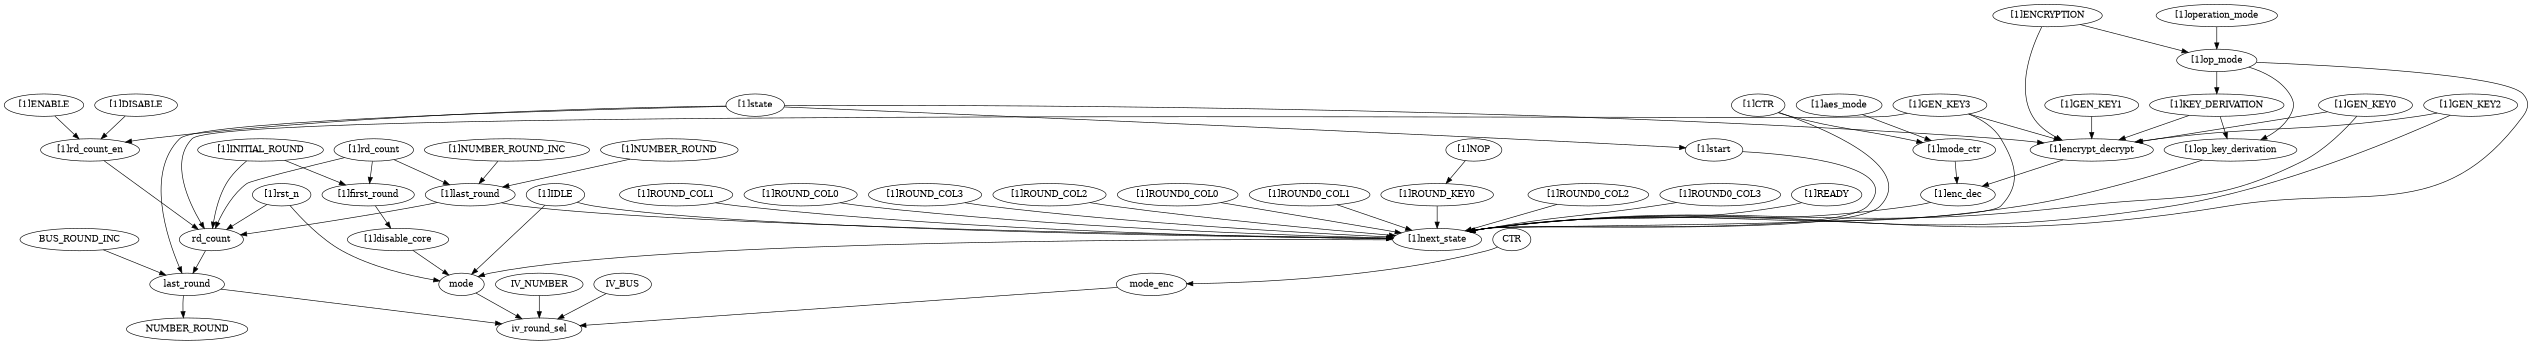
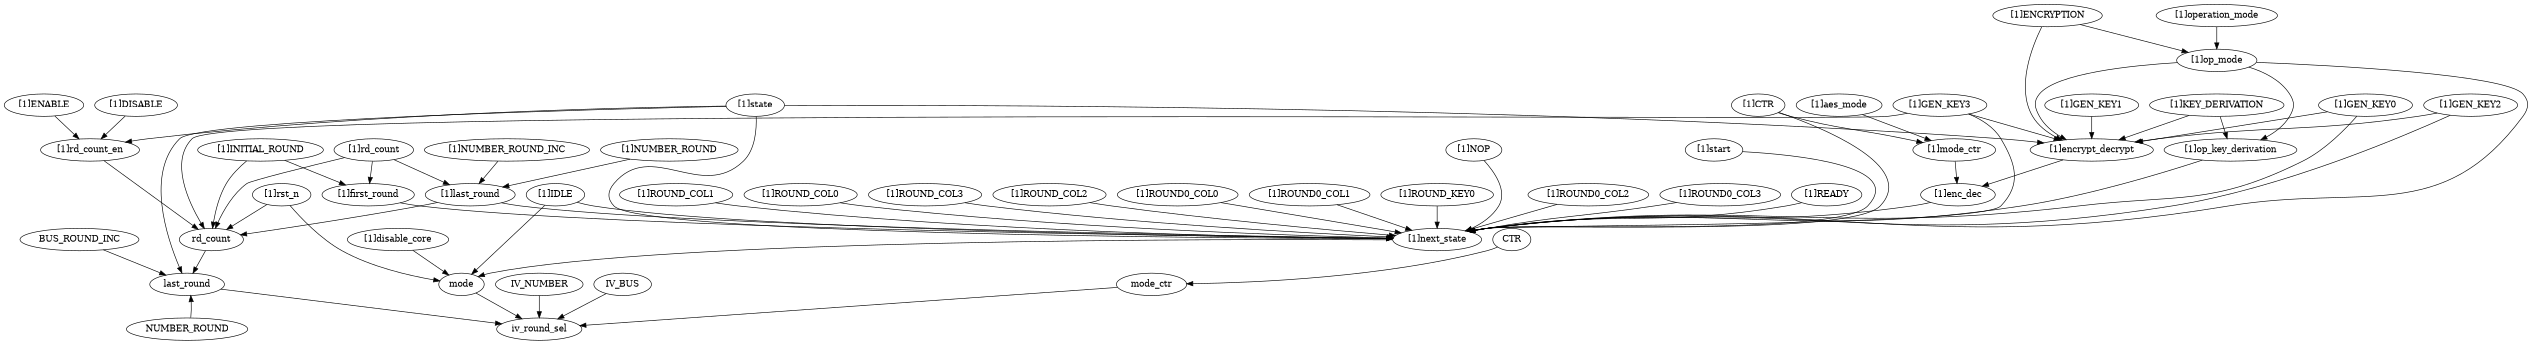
(2217, 80) -> (2080, 75)
(1232, 126) -> (893, 231)
(1458, 170) -> (1501, 199)
(383, 217) -> (671, 222)
(1152, 284) -> (1152, 284)
(183, 304) -> (191, 310)
